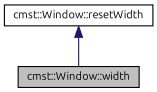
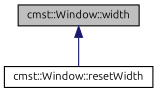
(79, 52) -> (79, 52)
